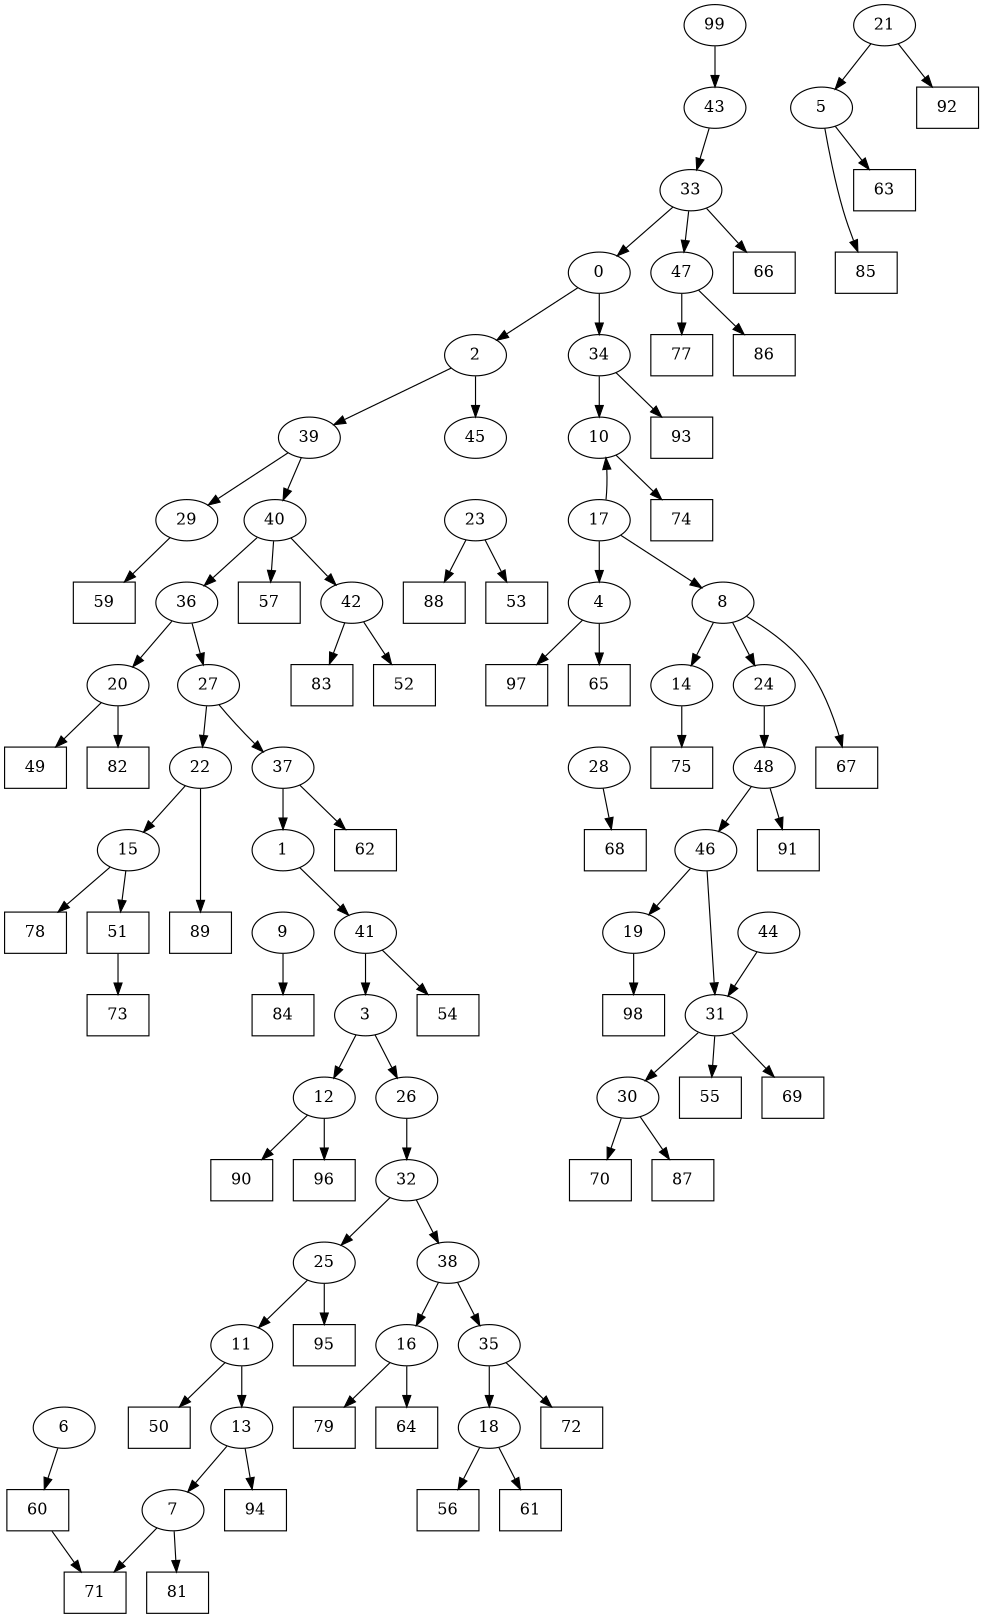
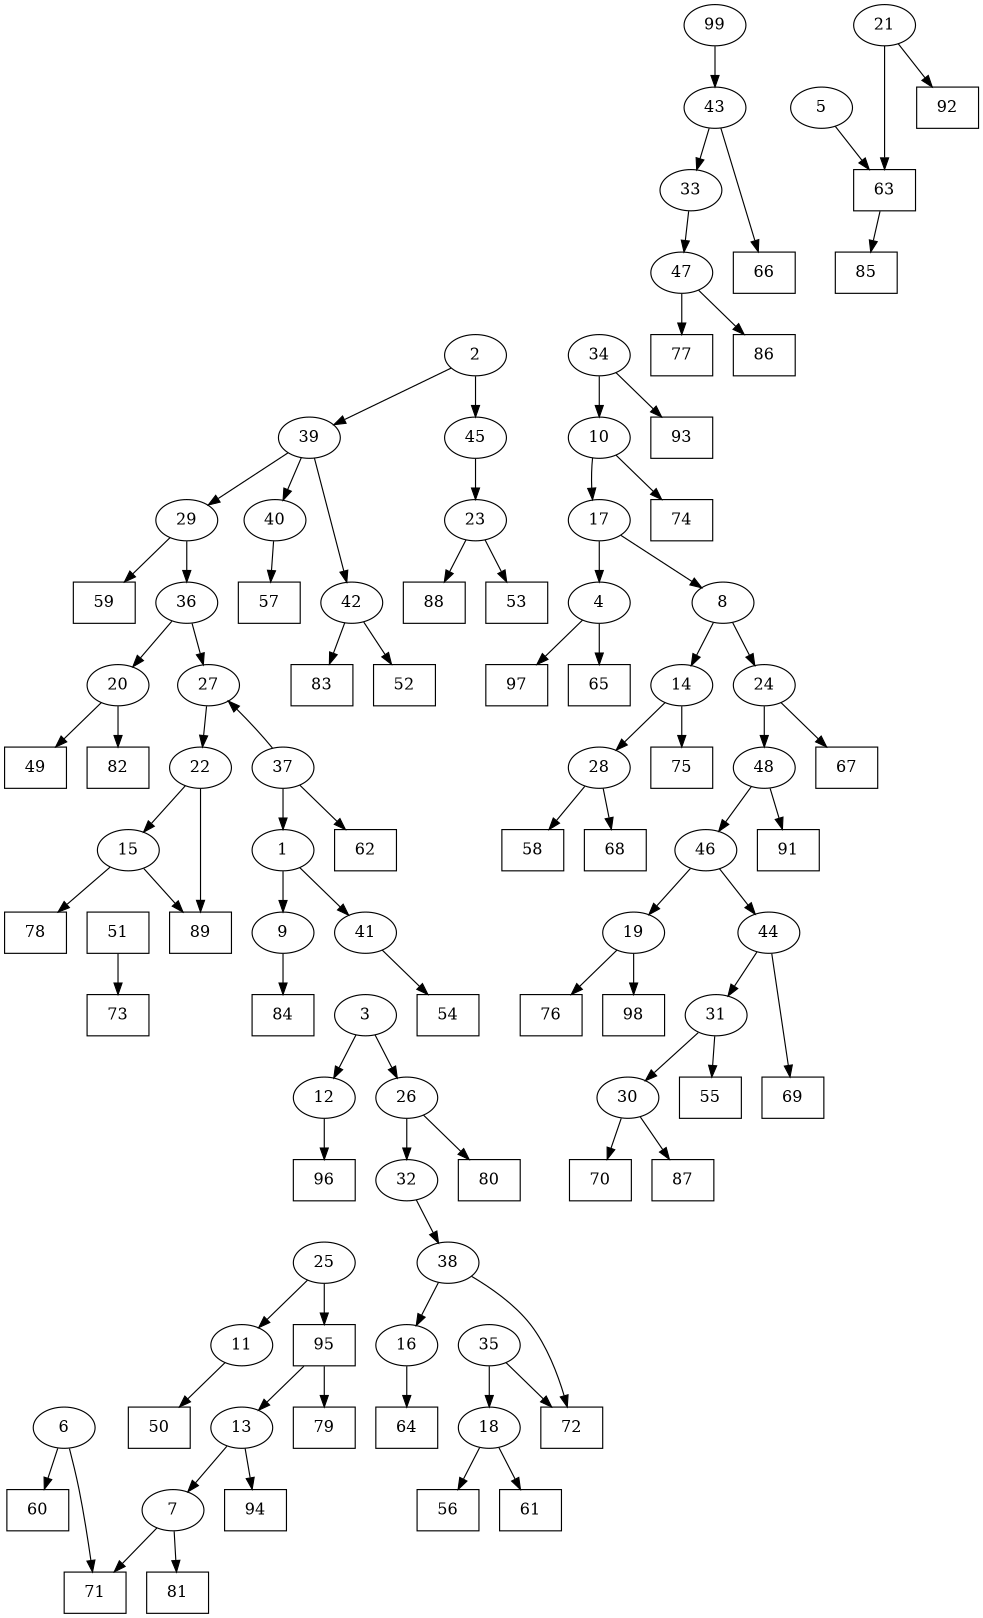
(857, 62) -> (885, 102)
(837, 185) -> (877, 226)
(723, 226) -> (738, 184)
(599, 273) -> none
none -> (476, 473)
(607, 485) -> (592, 473)
(309, 557) -> (329, 515)
(235, 558) -> (187, 556)
(806, 666) -> (800, 721)
none -> (645, 722)
(237, 725) -> (255, 728)
none -> (533, 850)
(124, 885) -> (159, 886)
none -> (283, 886)
(711, 927) -> (734, 887)
(366, 968) -> none
none -> (551, 1015)
(749, 1051) -> (780, 1009)
(242, 1180) -> none
none -> (489, 1180)
(370, 1217) -> none
(466, 1299) -> (531, 1326)
(242, 1381) -> (286, 1384)
(371, 1381) -> (324, 1381)
(63, 1547) -> (82, 1504)
